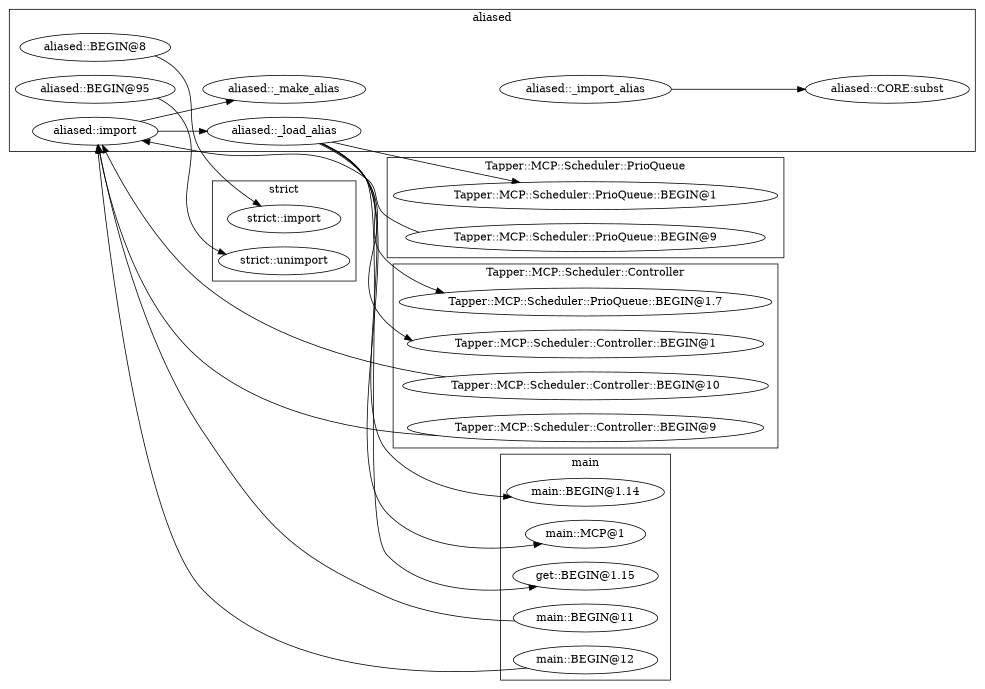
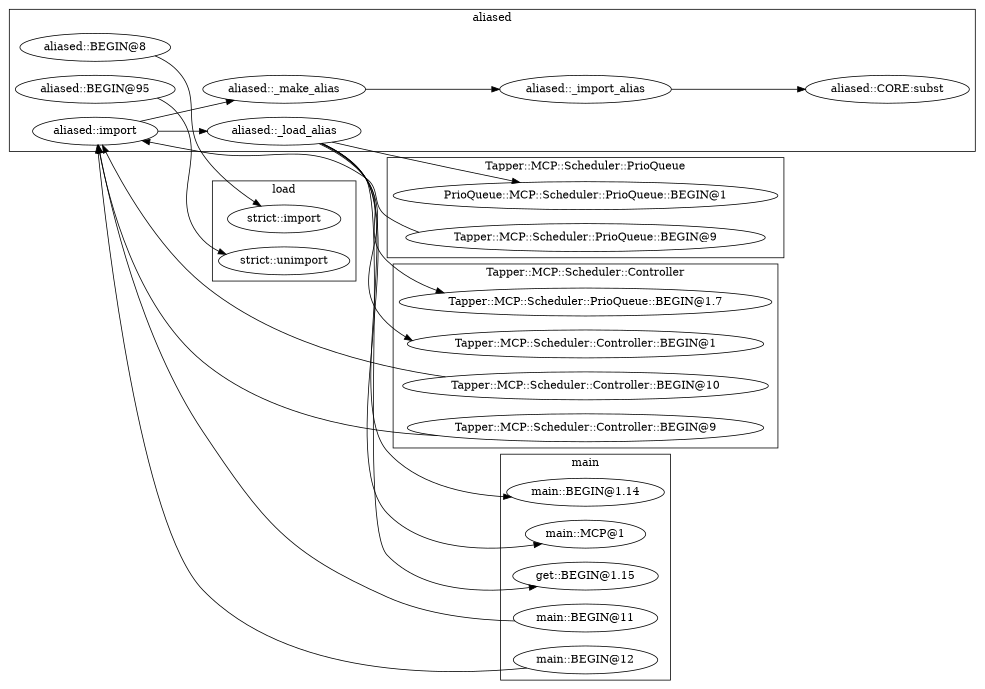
none -> (429, 89)
(284, 190) -> (284, 190)
(586, 196) -> (586, 196)
